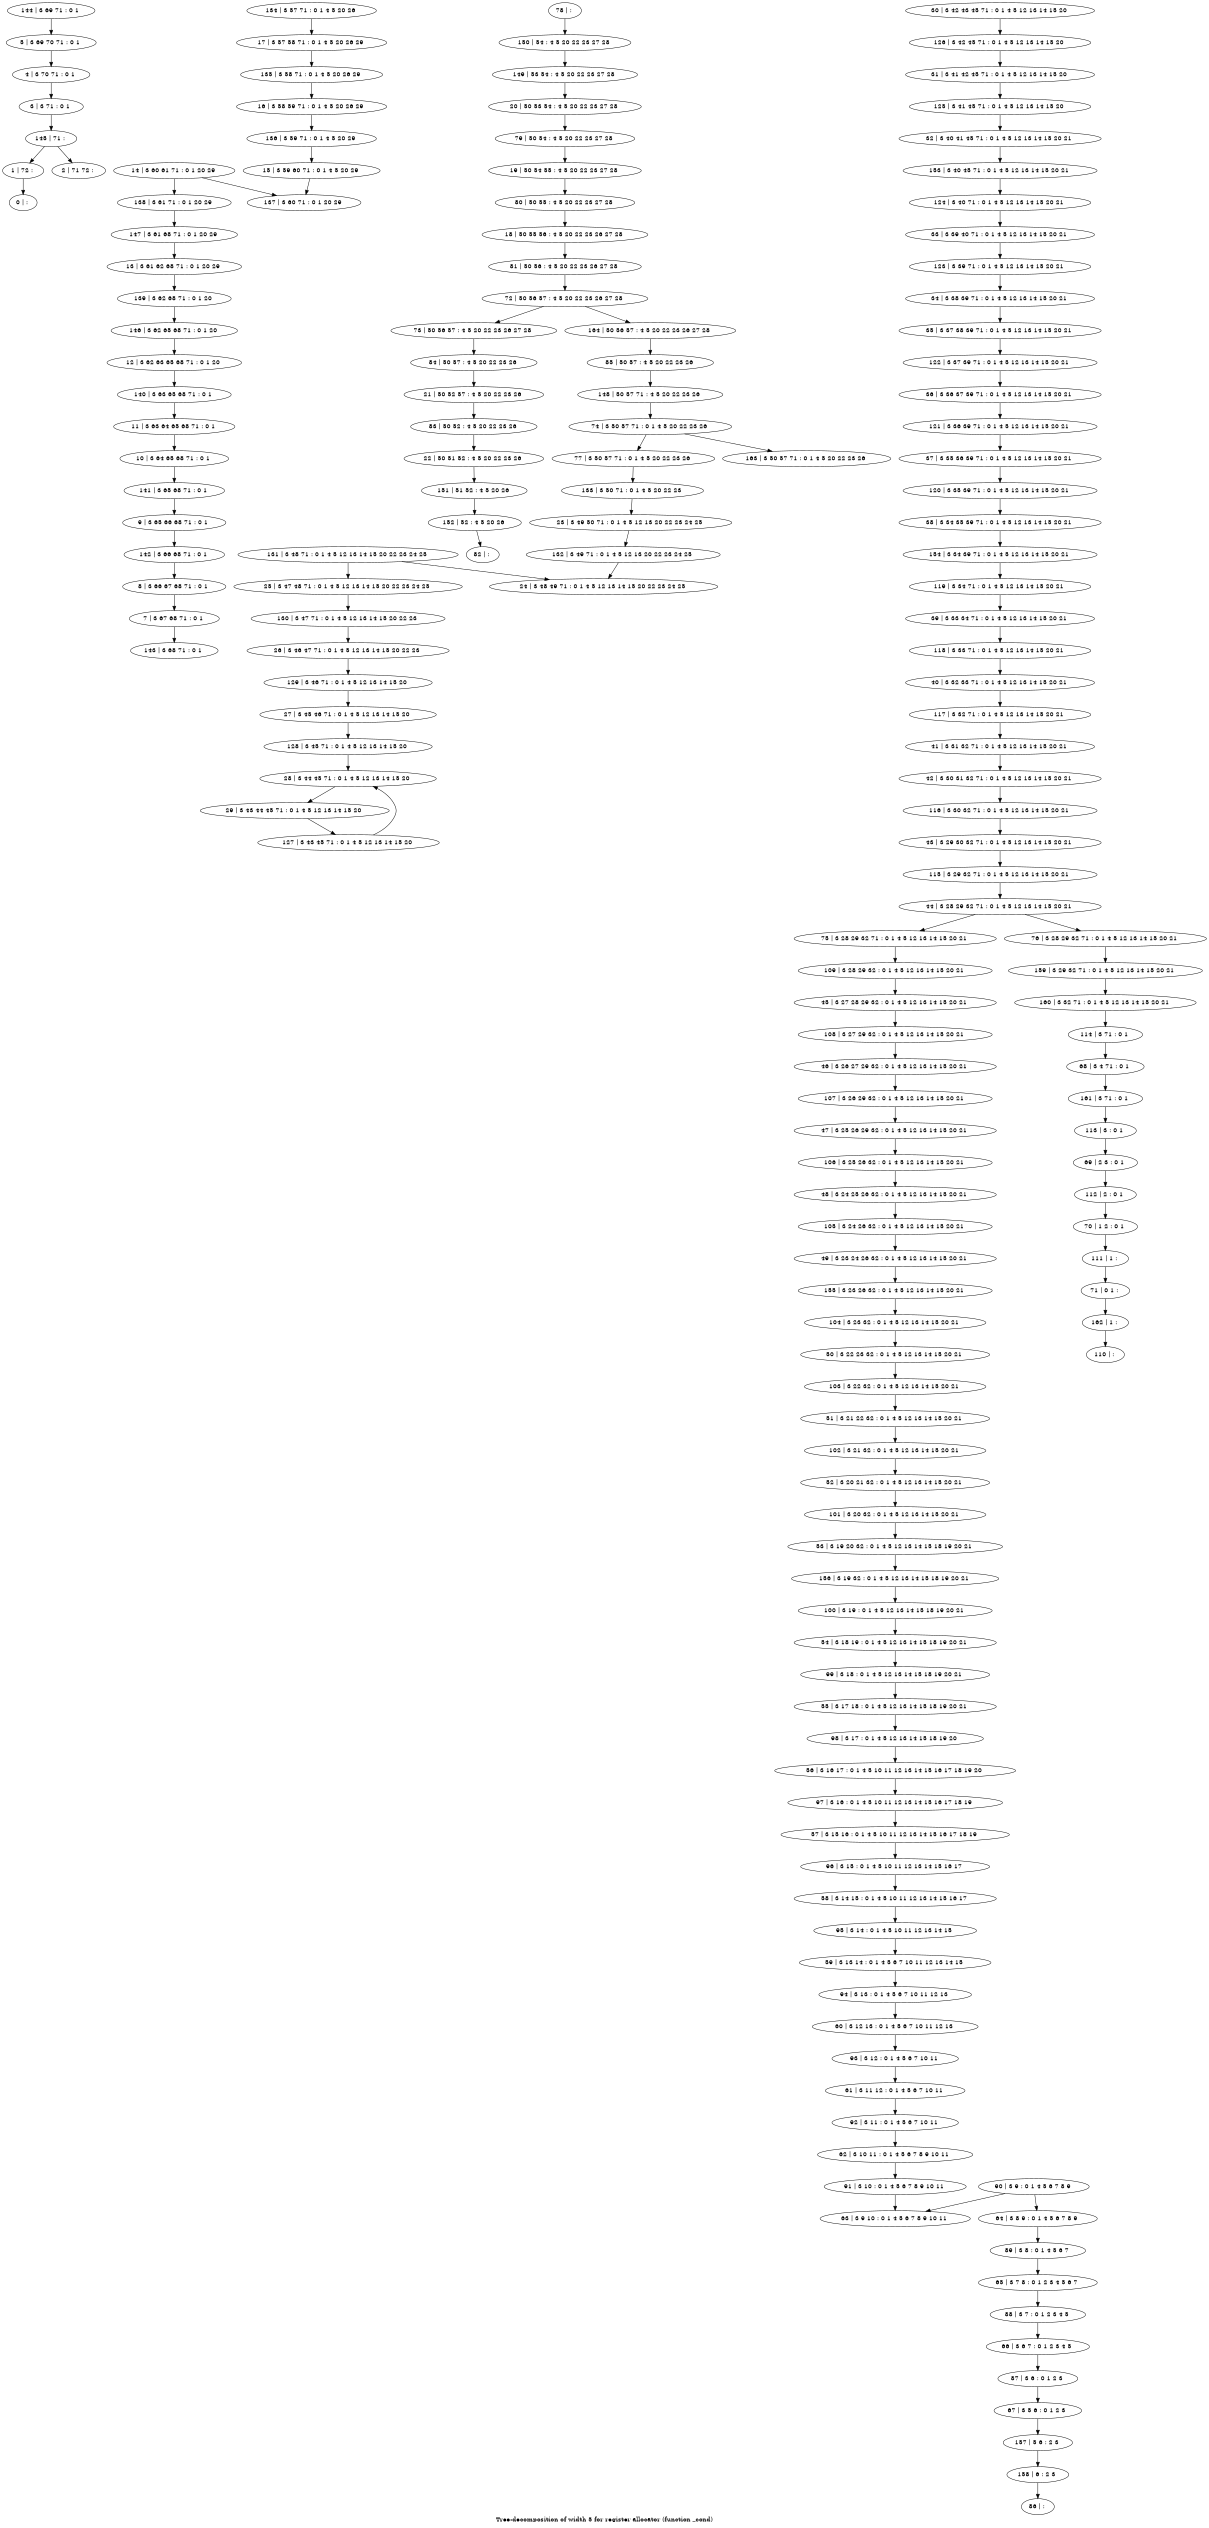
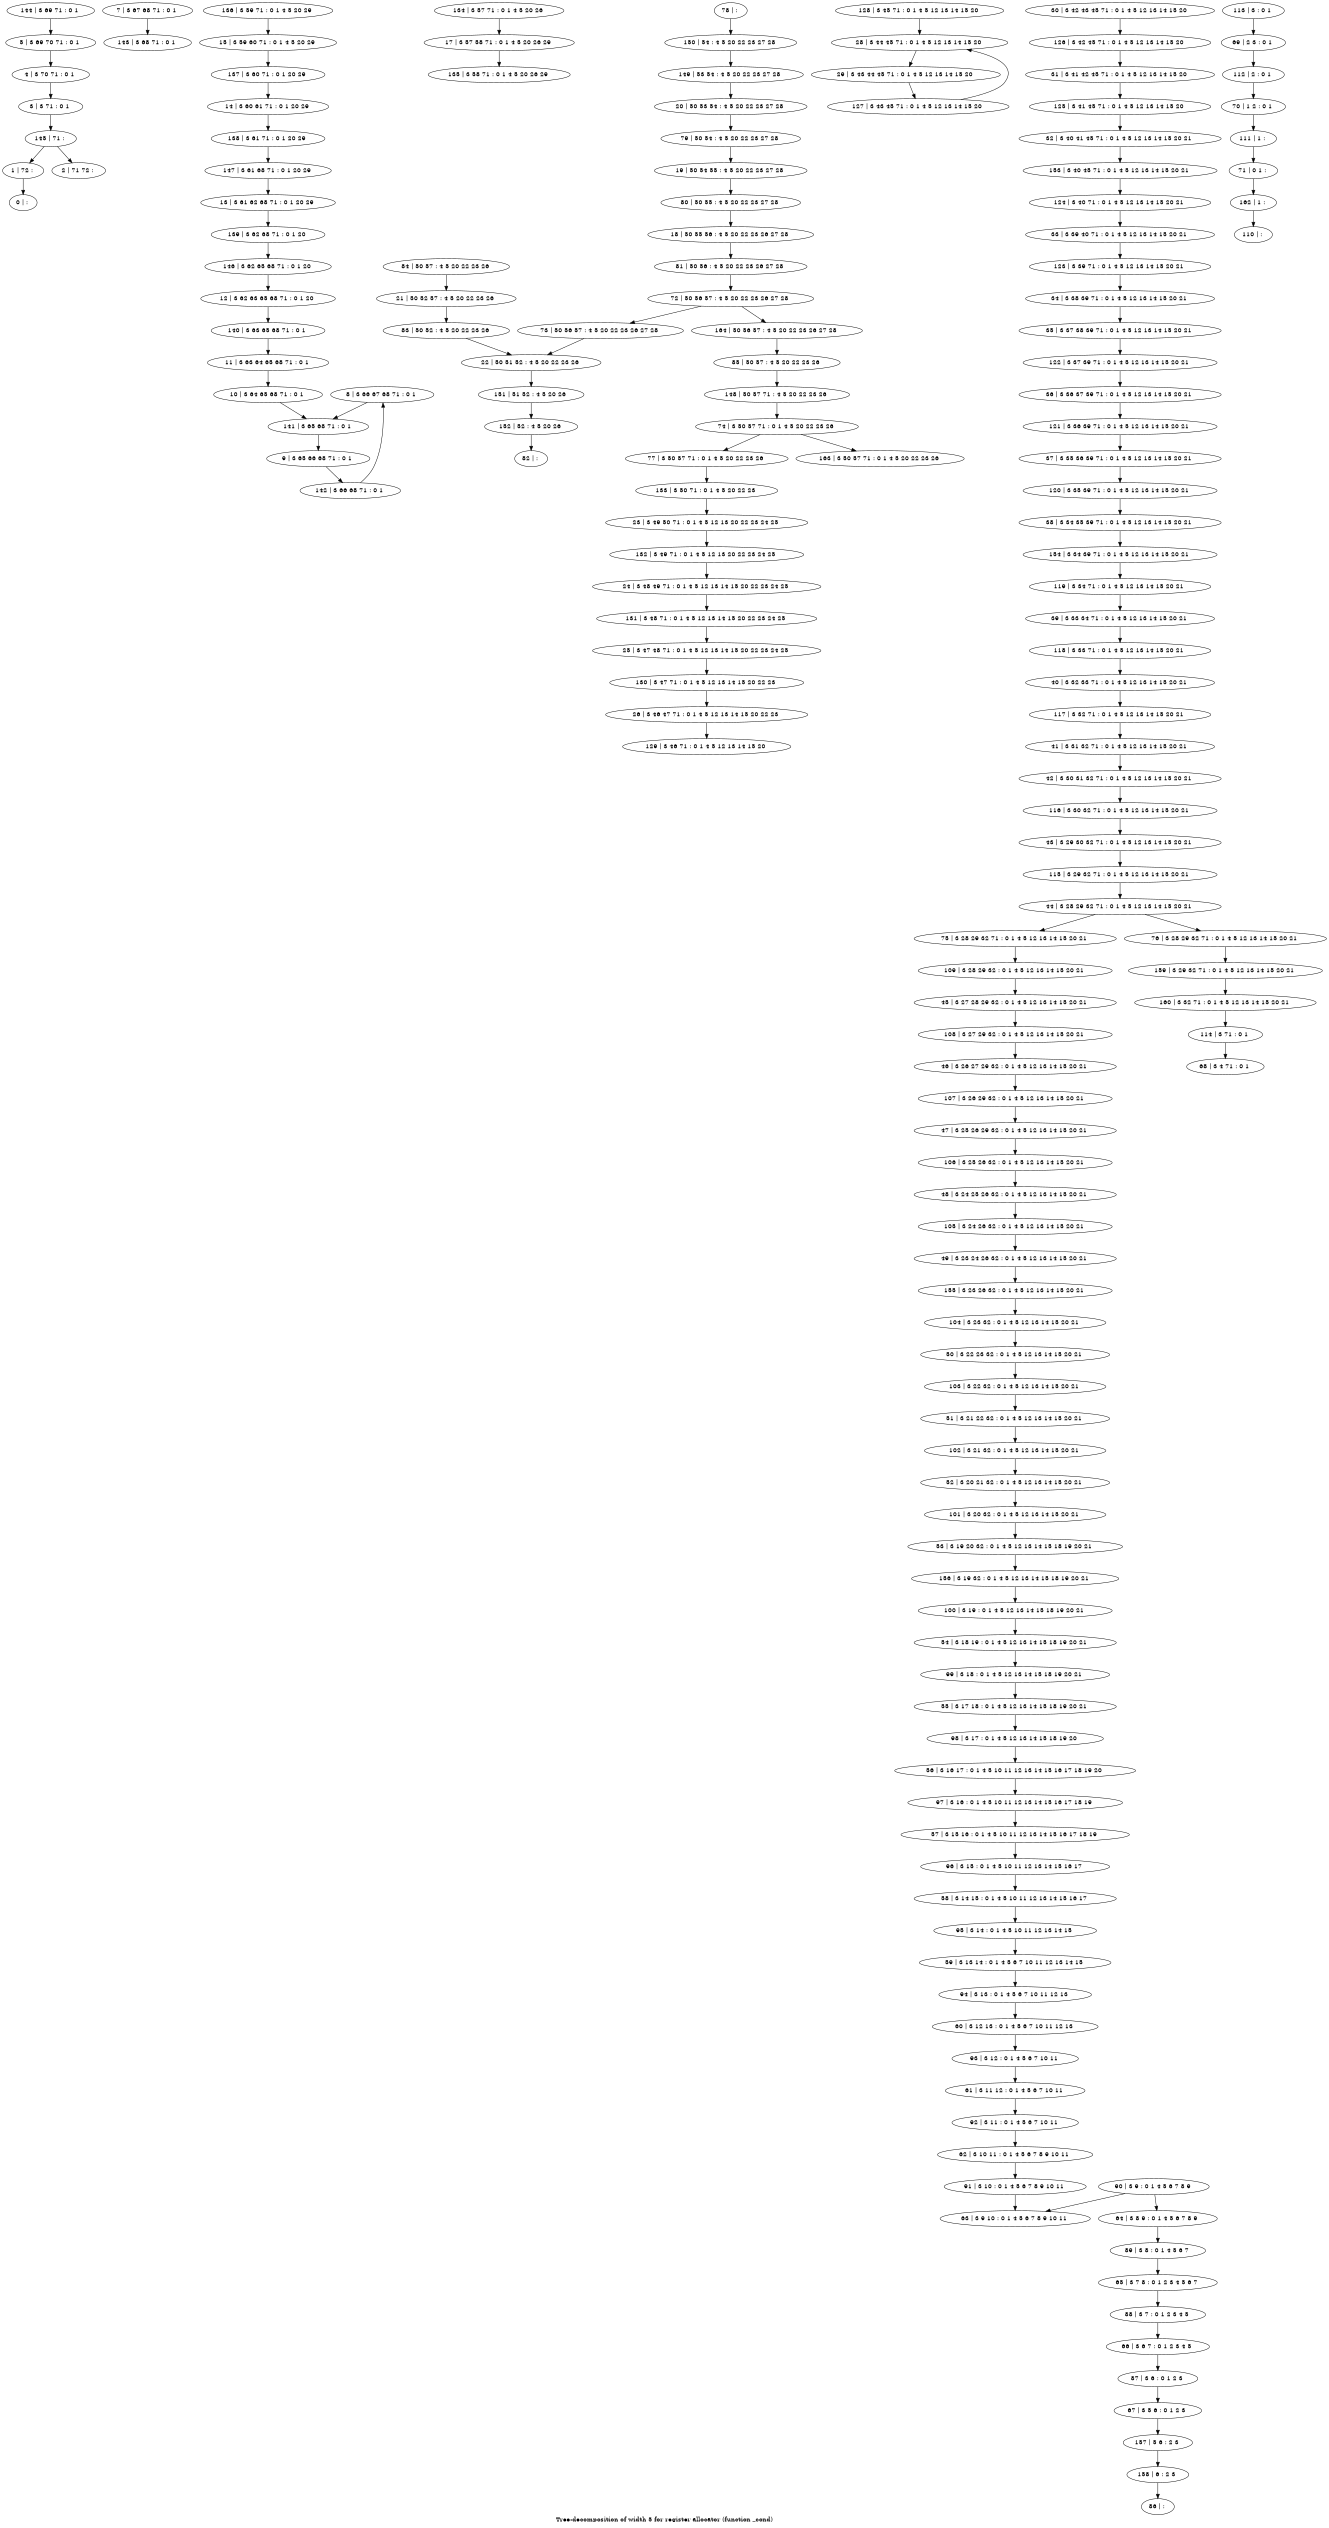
(312, 107) -> none
(237, 186) -> (268, 88)
(474, 344) -> (568, 346)
(473, 570) -> (707, 600)
(174, 600) -> (352, 410)
(348, 715) -> none
(1105, 1099) -> none
